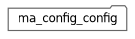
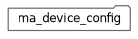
(67, 19) -> (69, 19)
